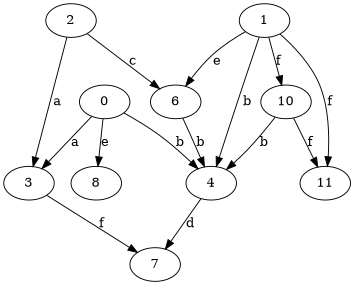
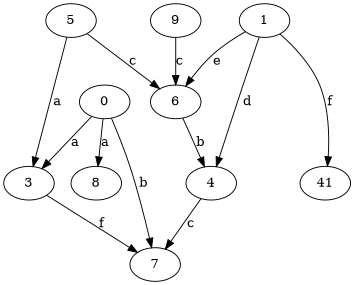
(71, 21) -> (71, 21)
none -> (176, 21)
(248, 102) -> (248, 102)
(286, 102) -> none
(159, 135) -> (133, 177)
(105, 143) -> (105, 143)
(325, 183) -> (325, 183)
(191, 224) -> (191, 224)
